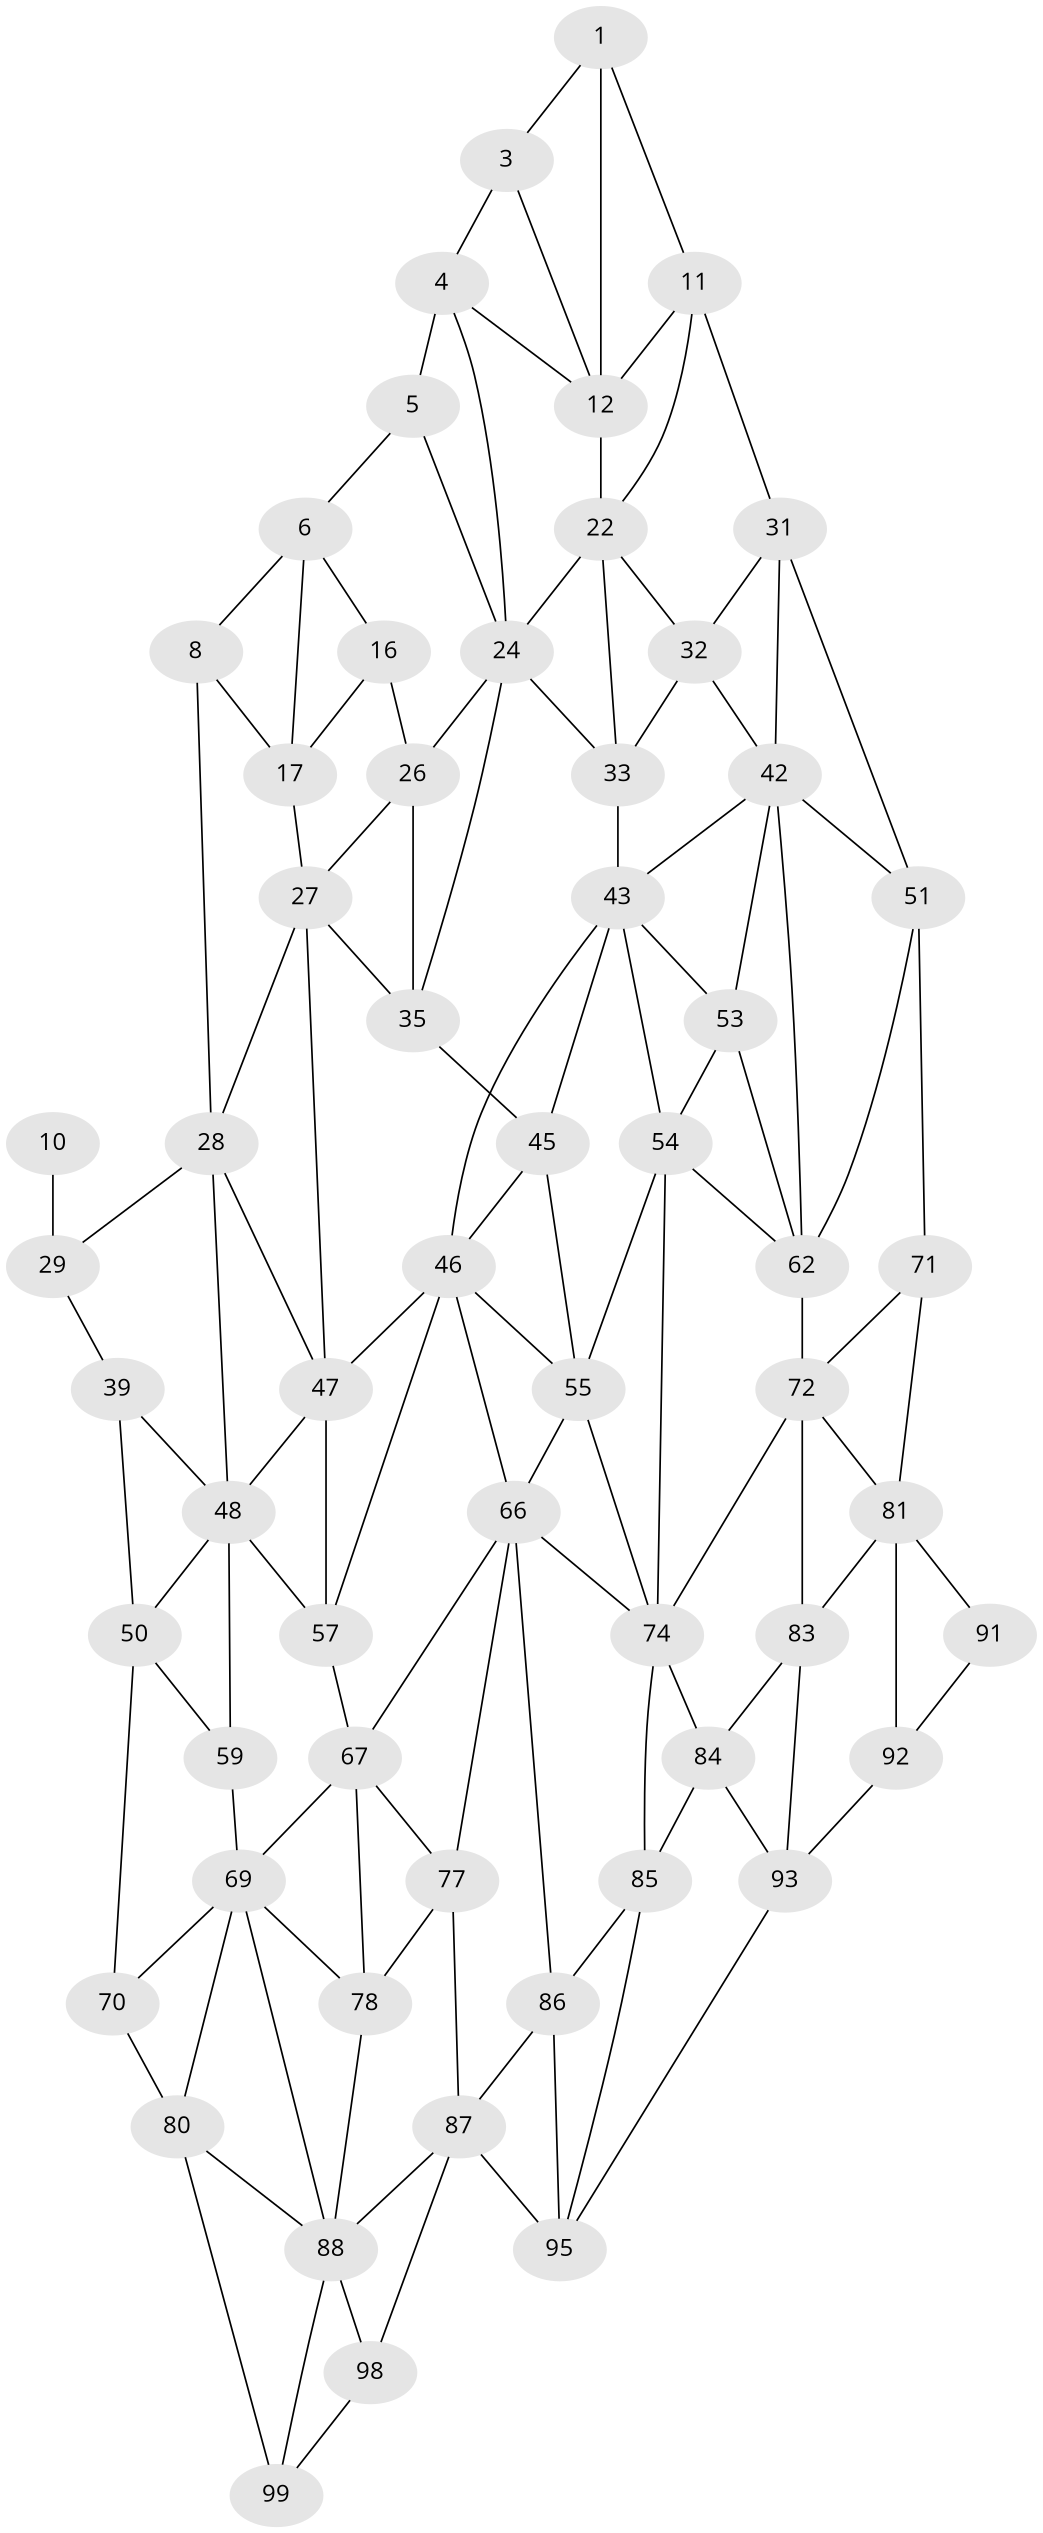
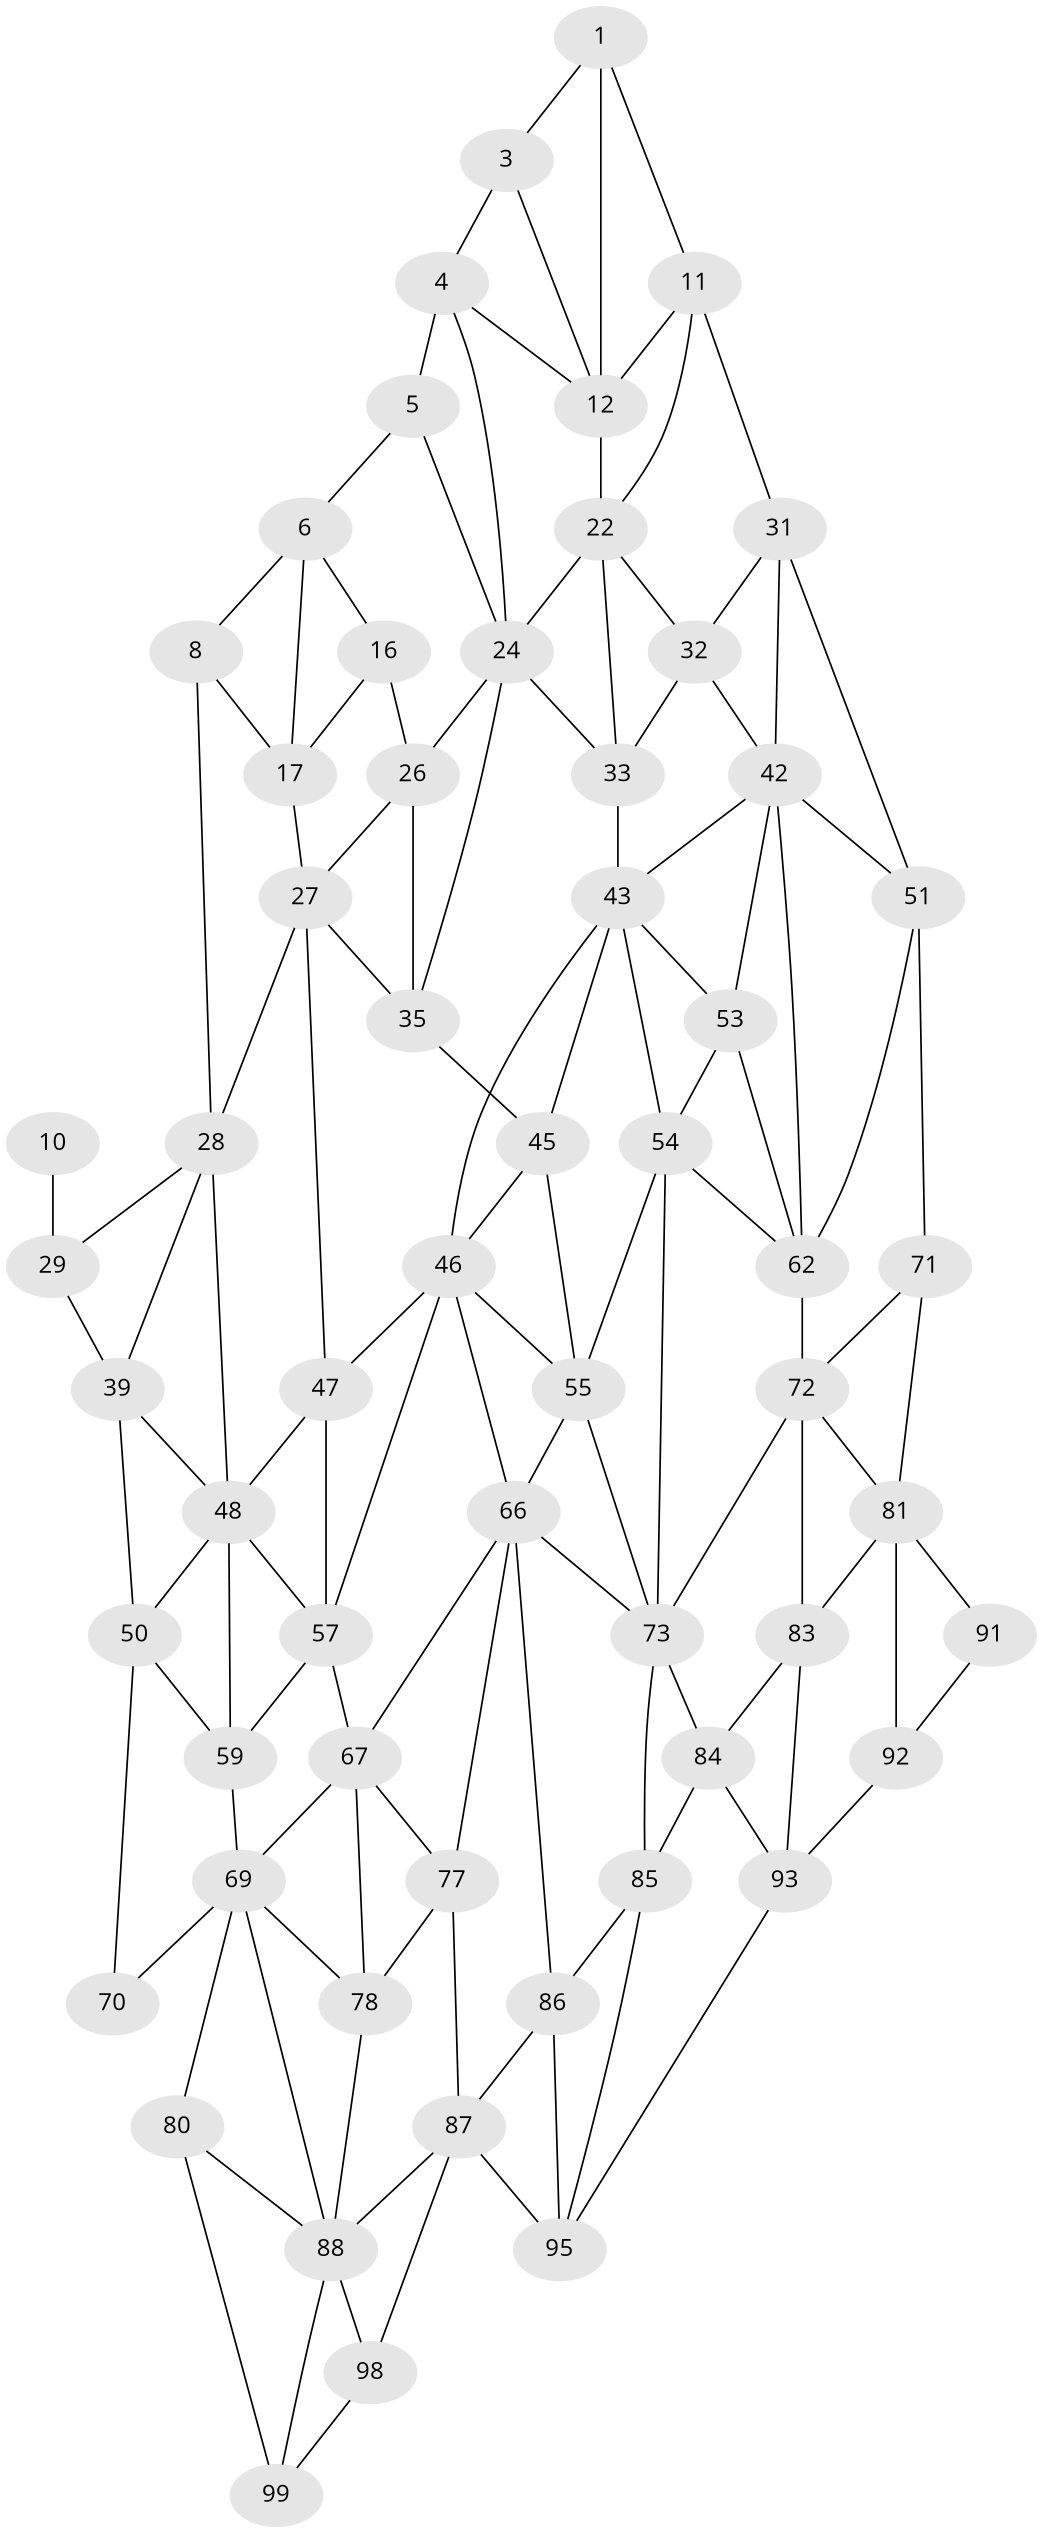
(269, 1266) -> (165, 1266)
(657, 1635) -> (657, 1635)
none -> (278, 1697)
(145, 2065) -> none
